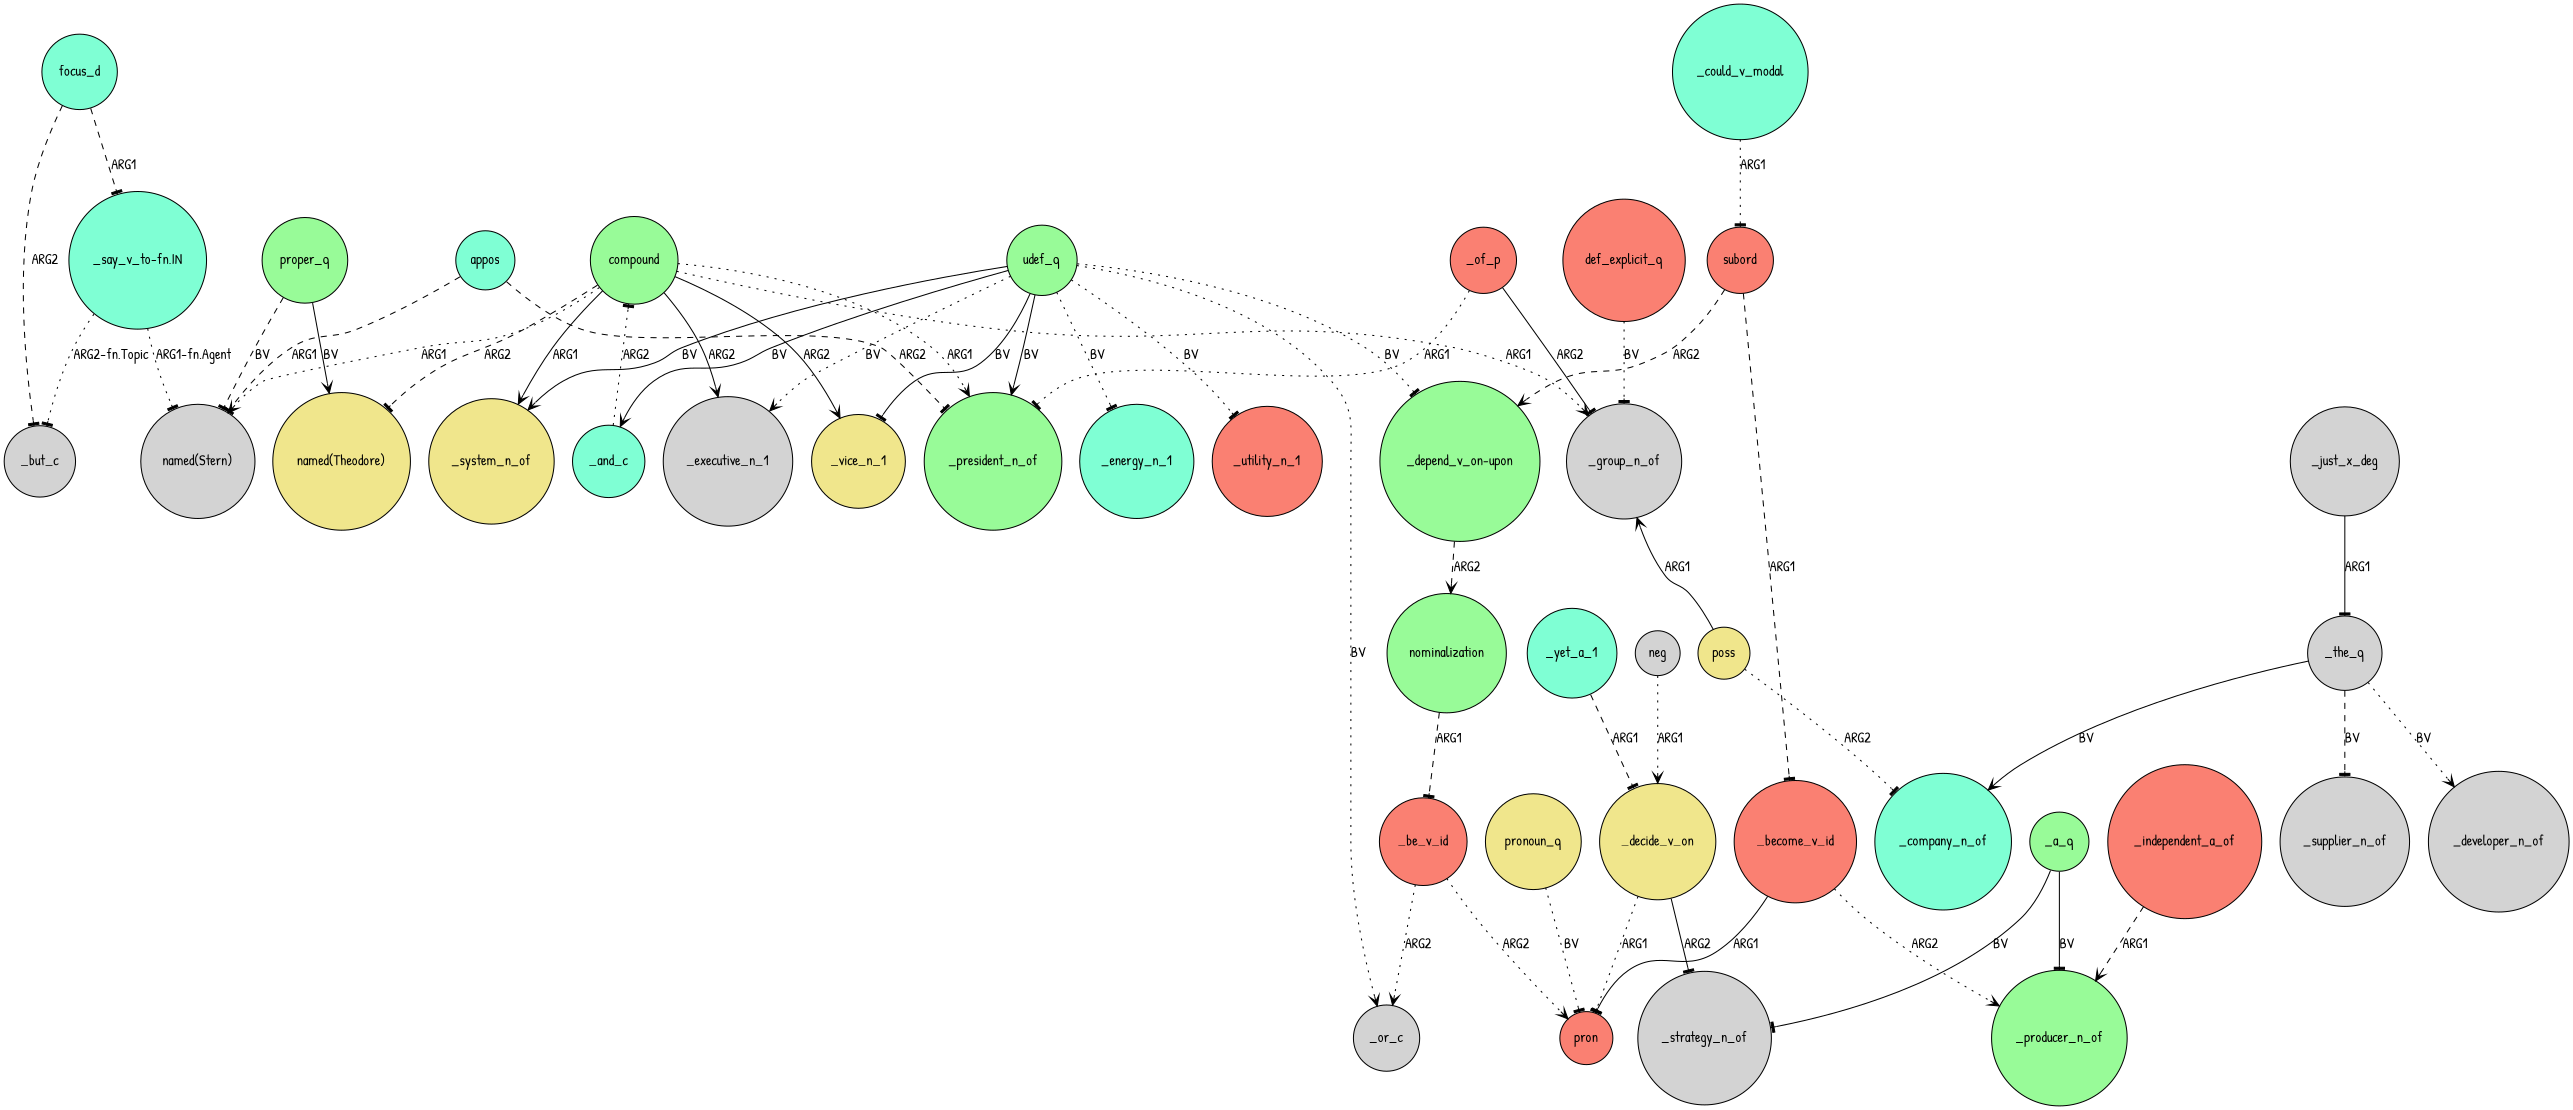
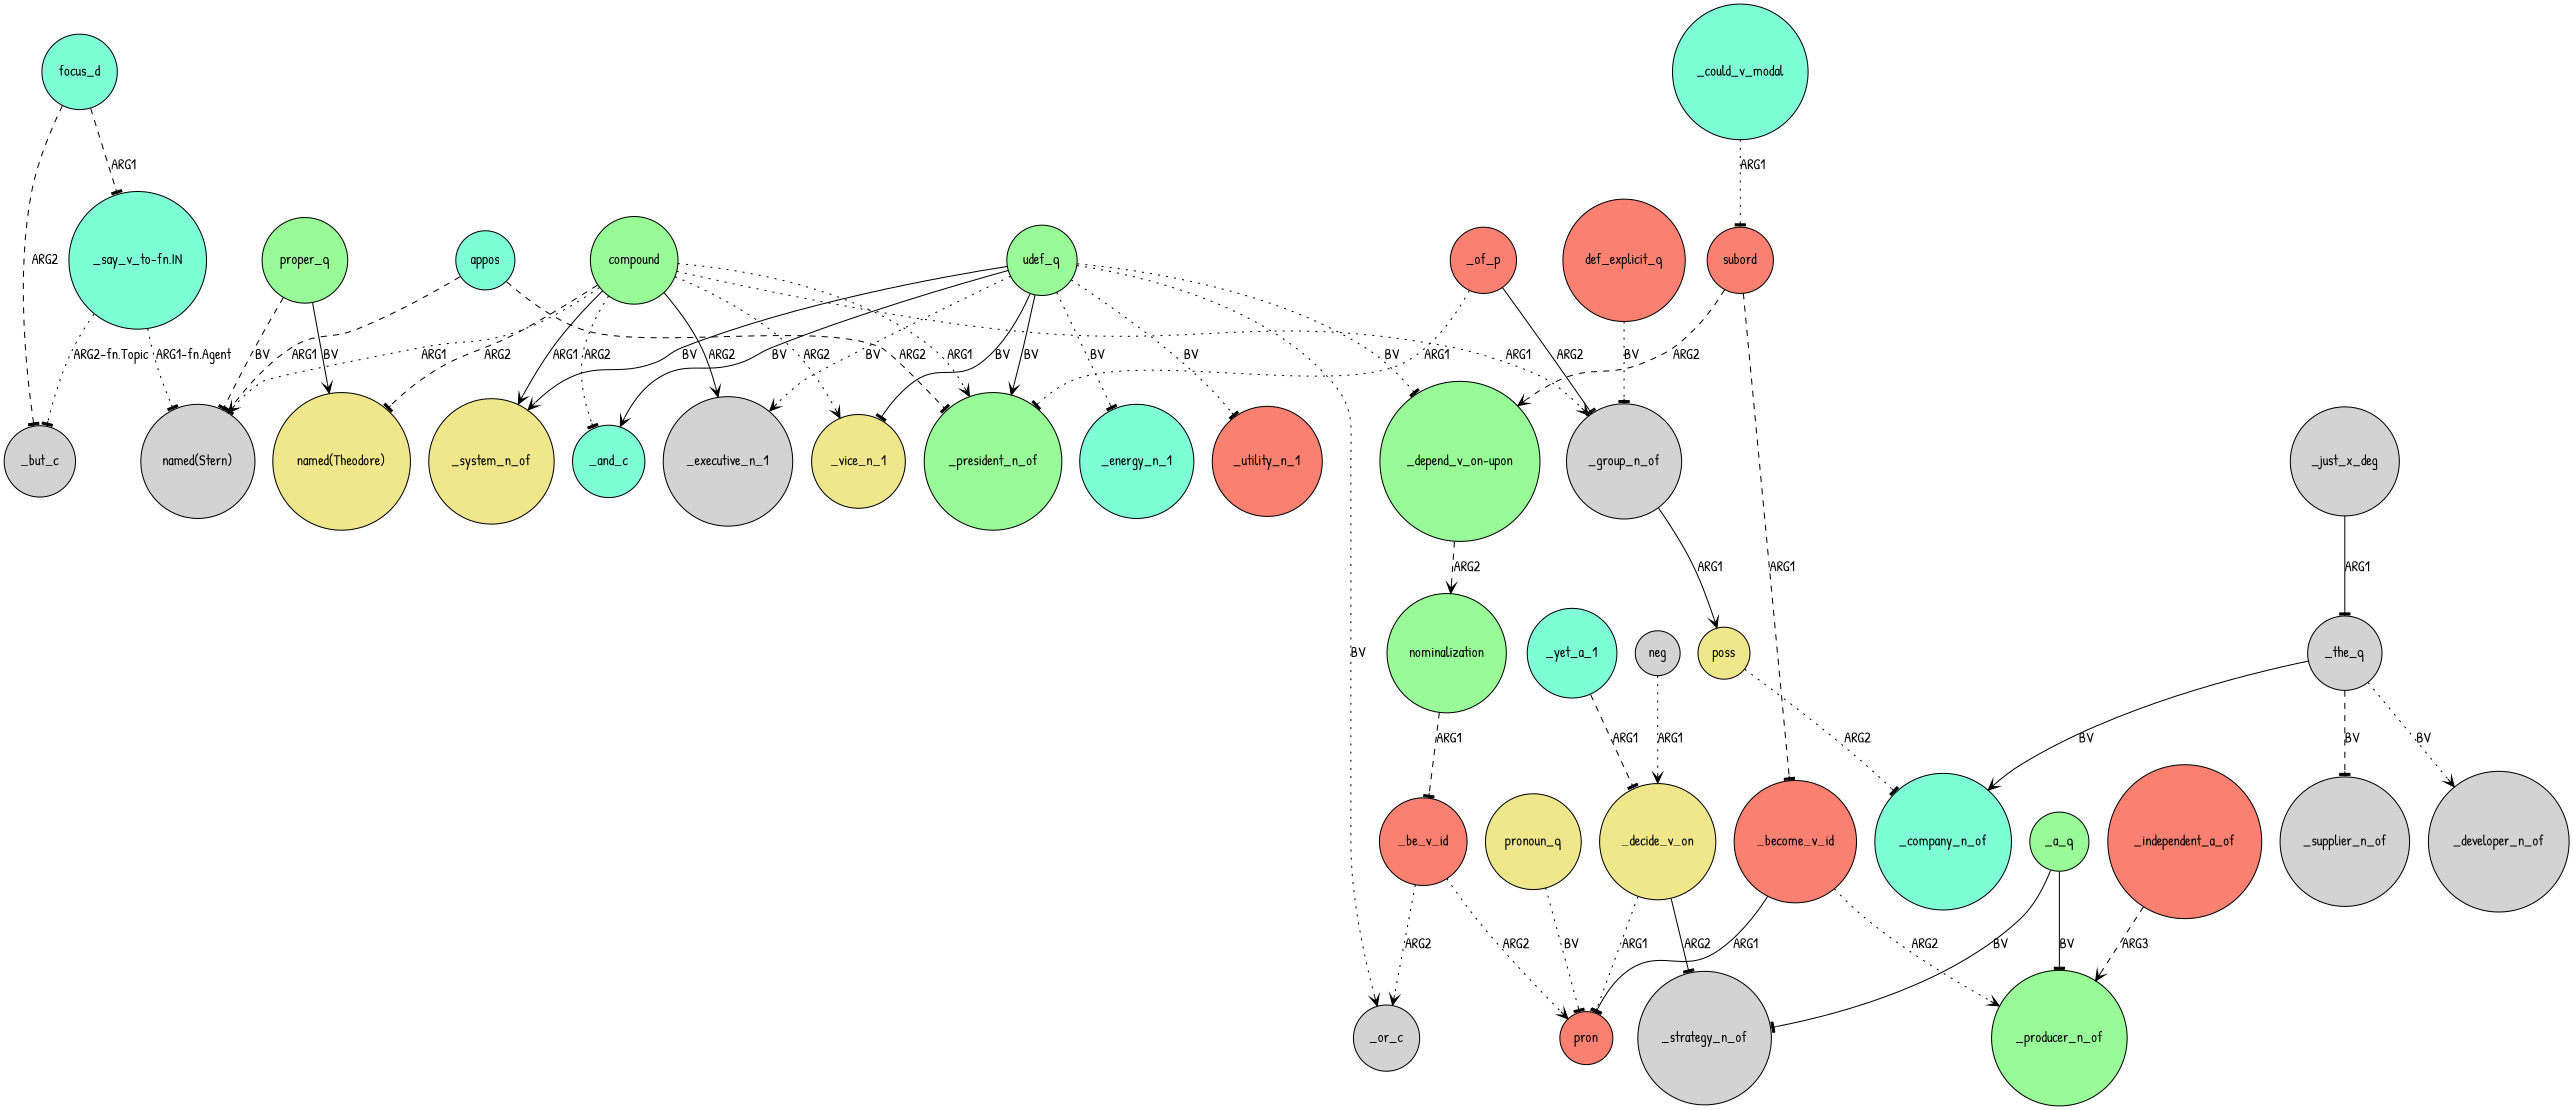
(768, 328) -> (768, 328)
(621, 361) -> (582, 357)
(1672, 582) -> (1691, 561)
(2135, 945) -> (2135, 945)
